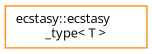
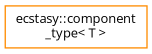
(76, 27) -> (76, 27)
